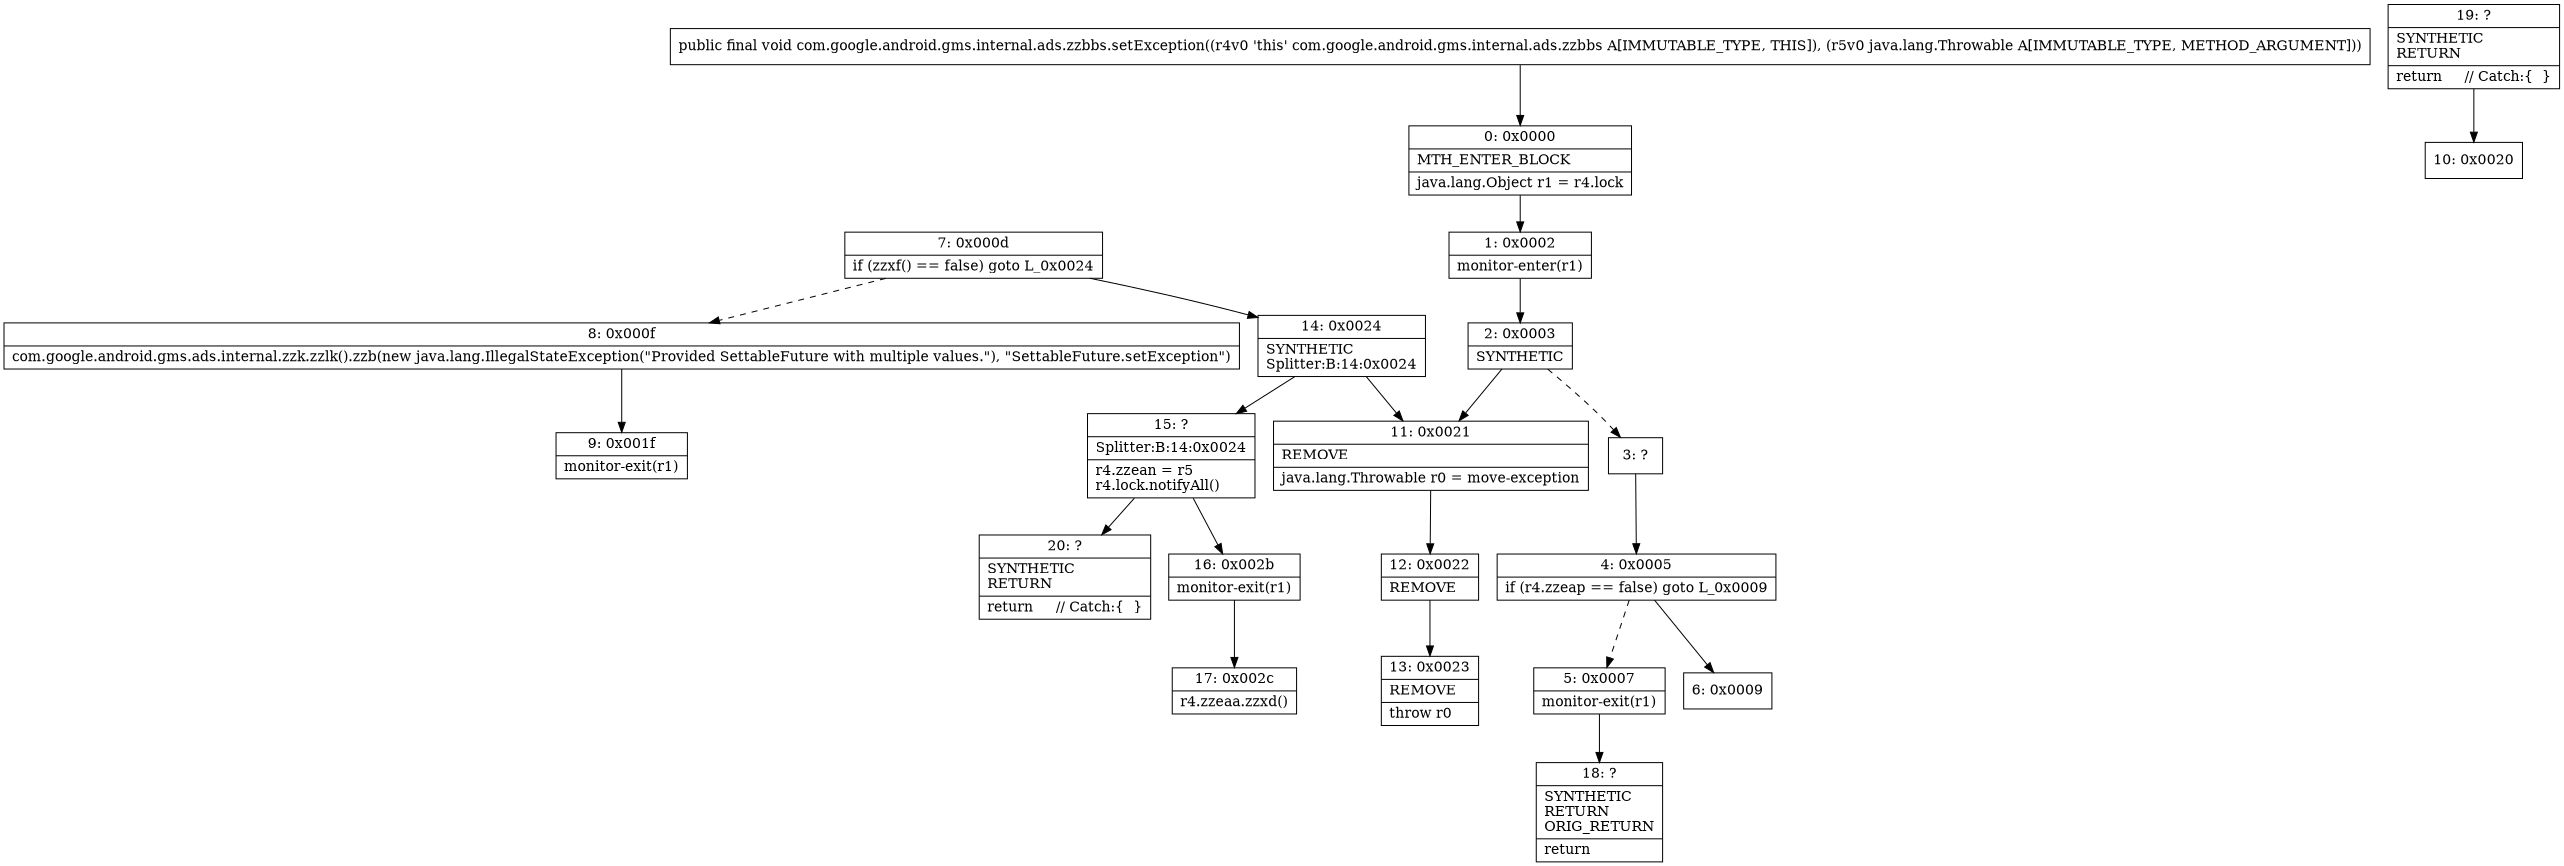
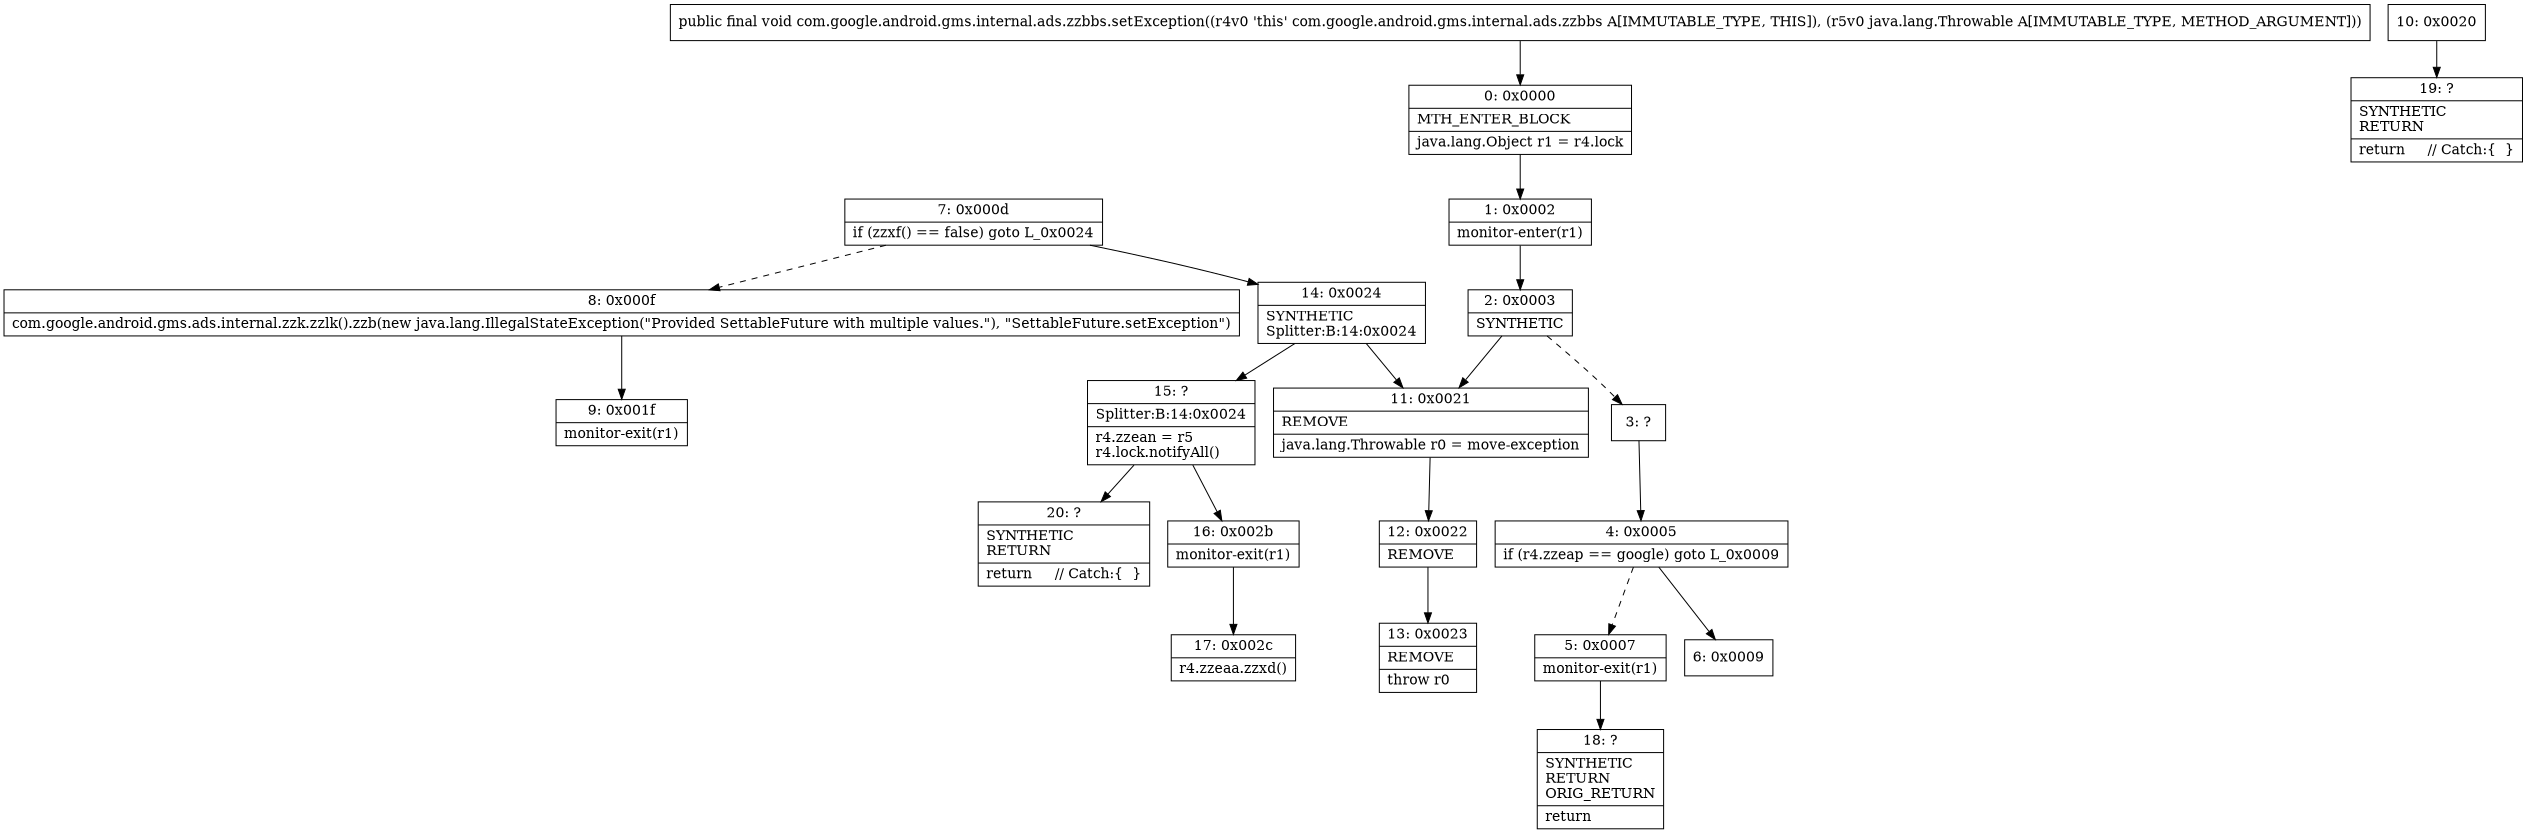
(2474, 111) -> (2437, 54)
(1637, 588) -> (1642, 555)
